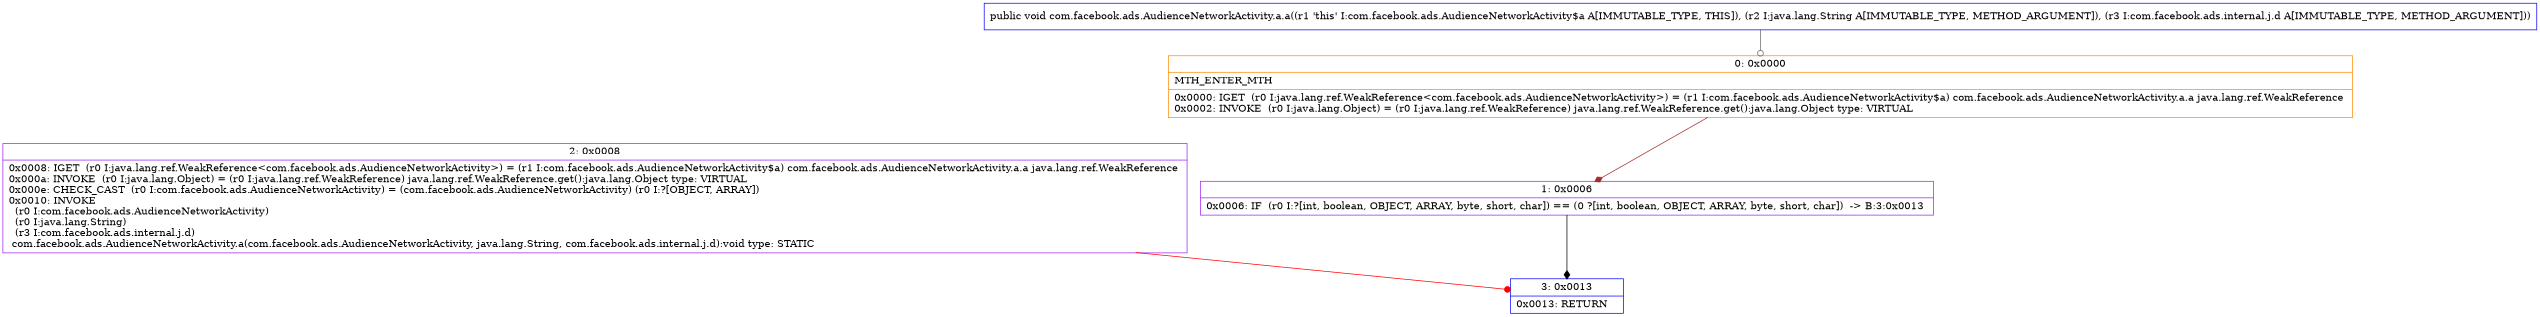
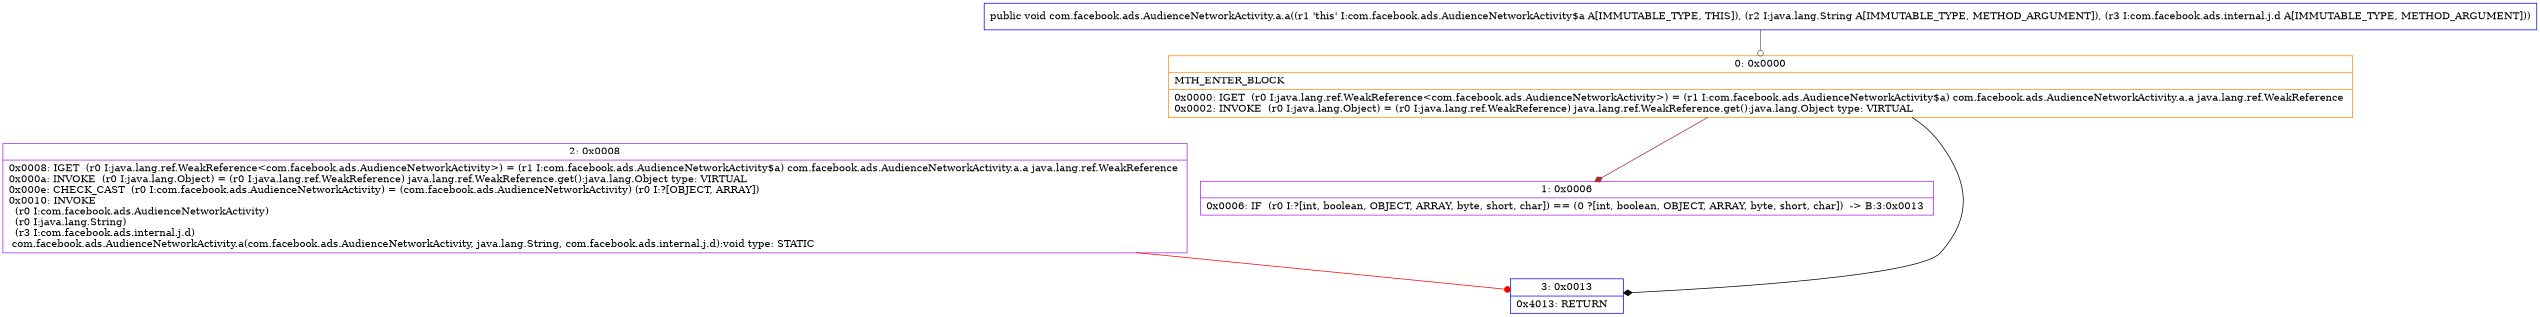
(1223, 81) -> (1230, 81)
(1567, 243) -> (1867, 273)
(1567, 304) -> (1567, 304)
